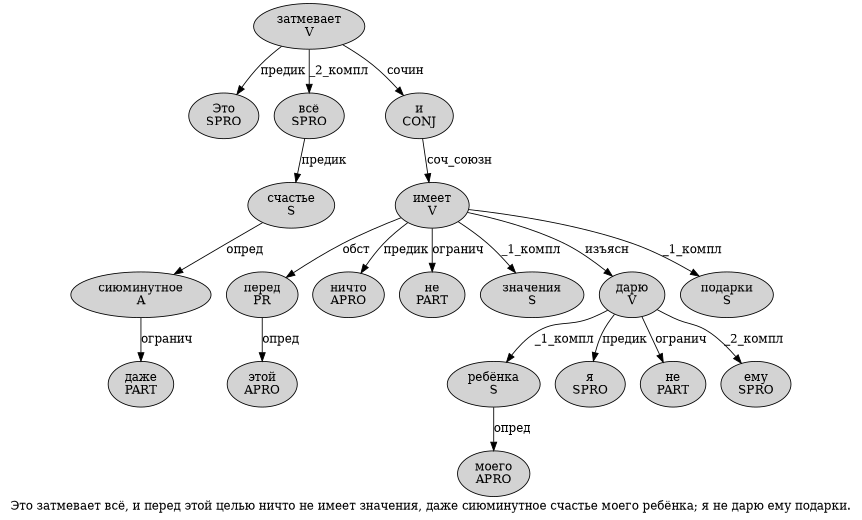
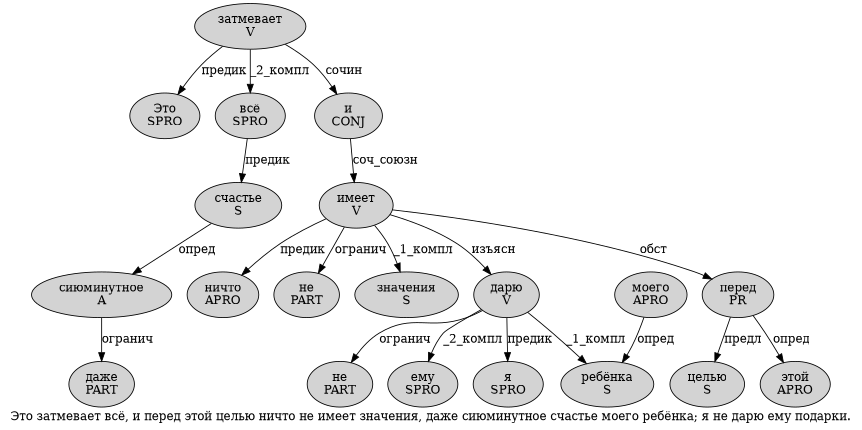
(727, 295) -> none
none -> (707, 384)
(494, 425) -> (636, 337)
